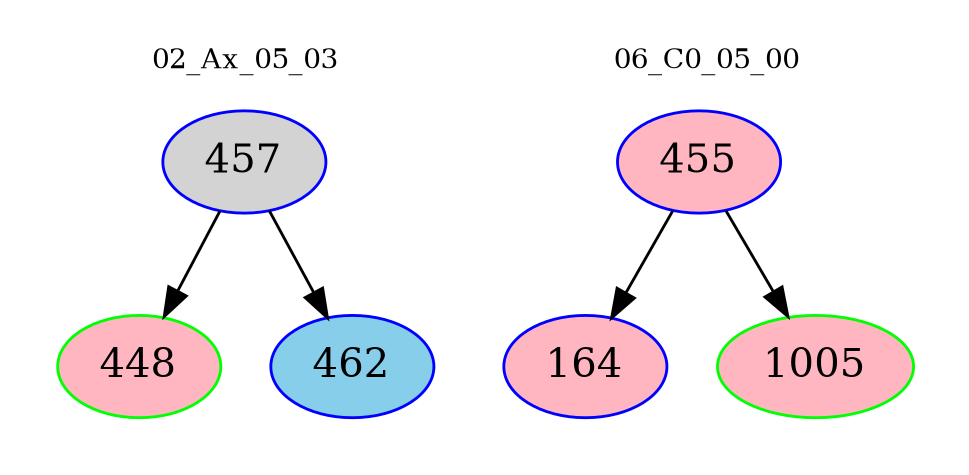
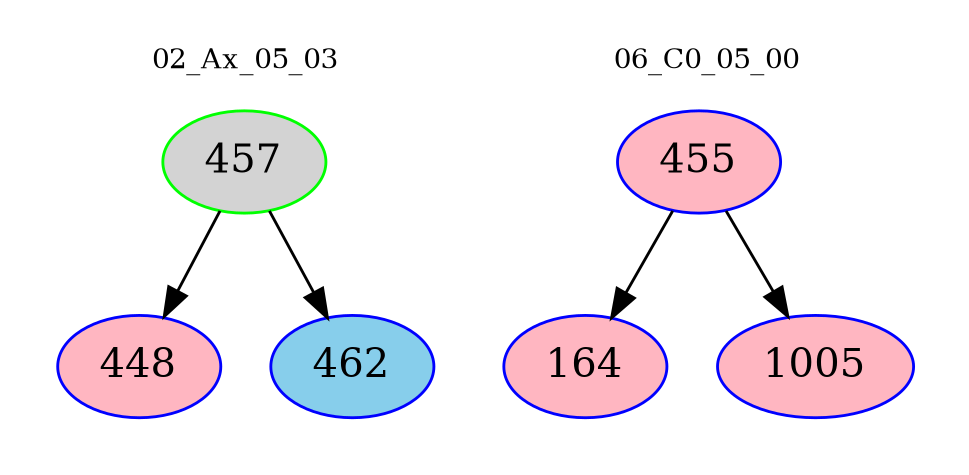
(244, 162) -> (244, 162)
(139, 367) -> (139, 367)
(816, 367) -> (816, 367)
